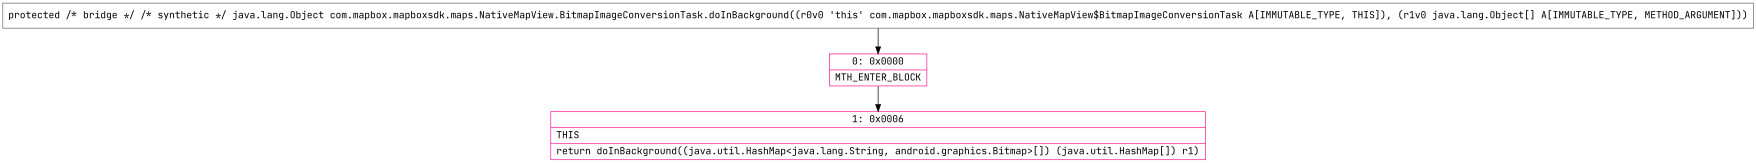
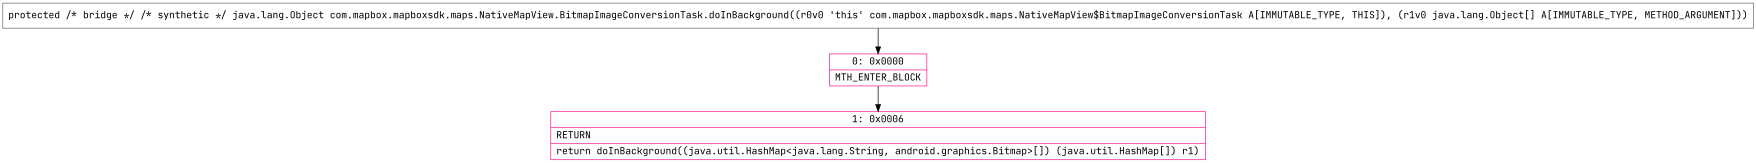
(568, 135) -> (574, 135)
